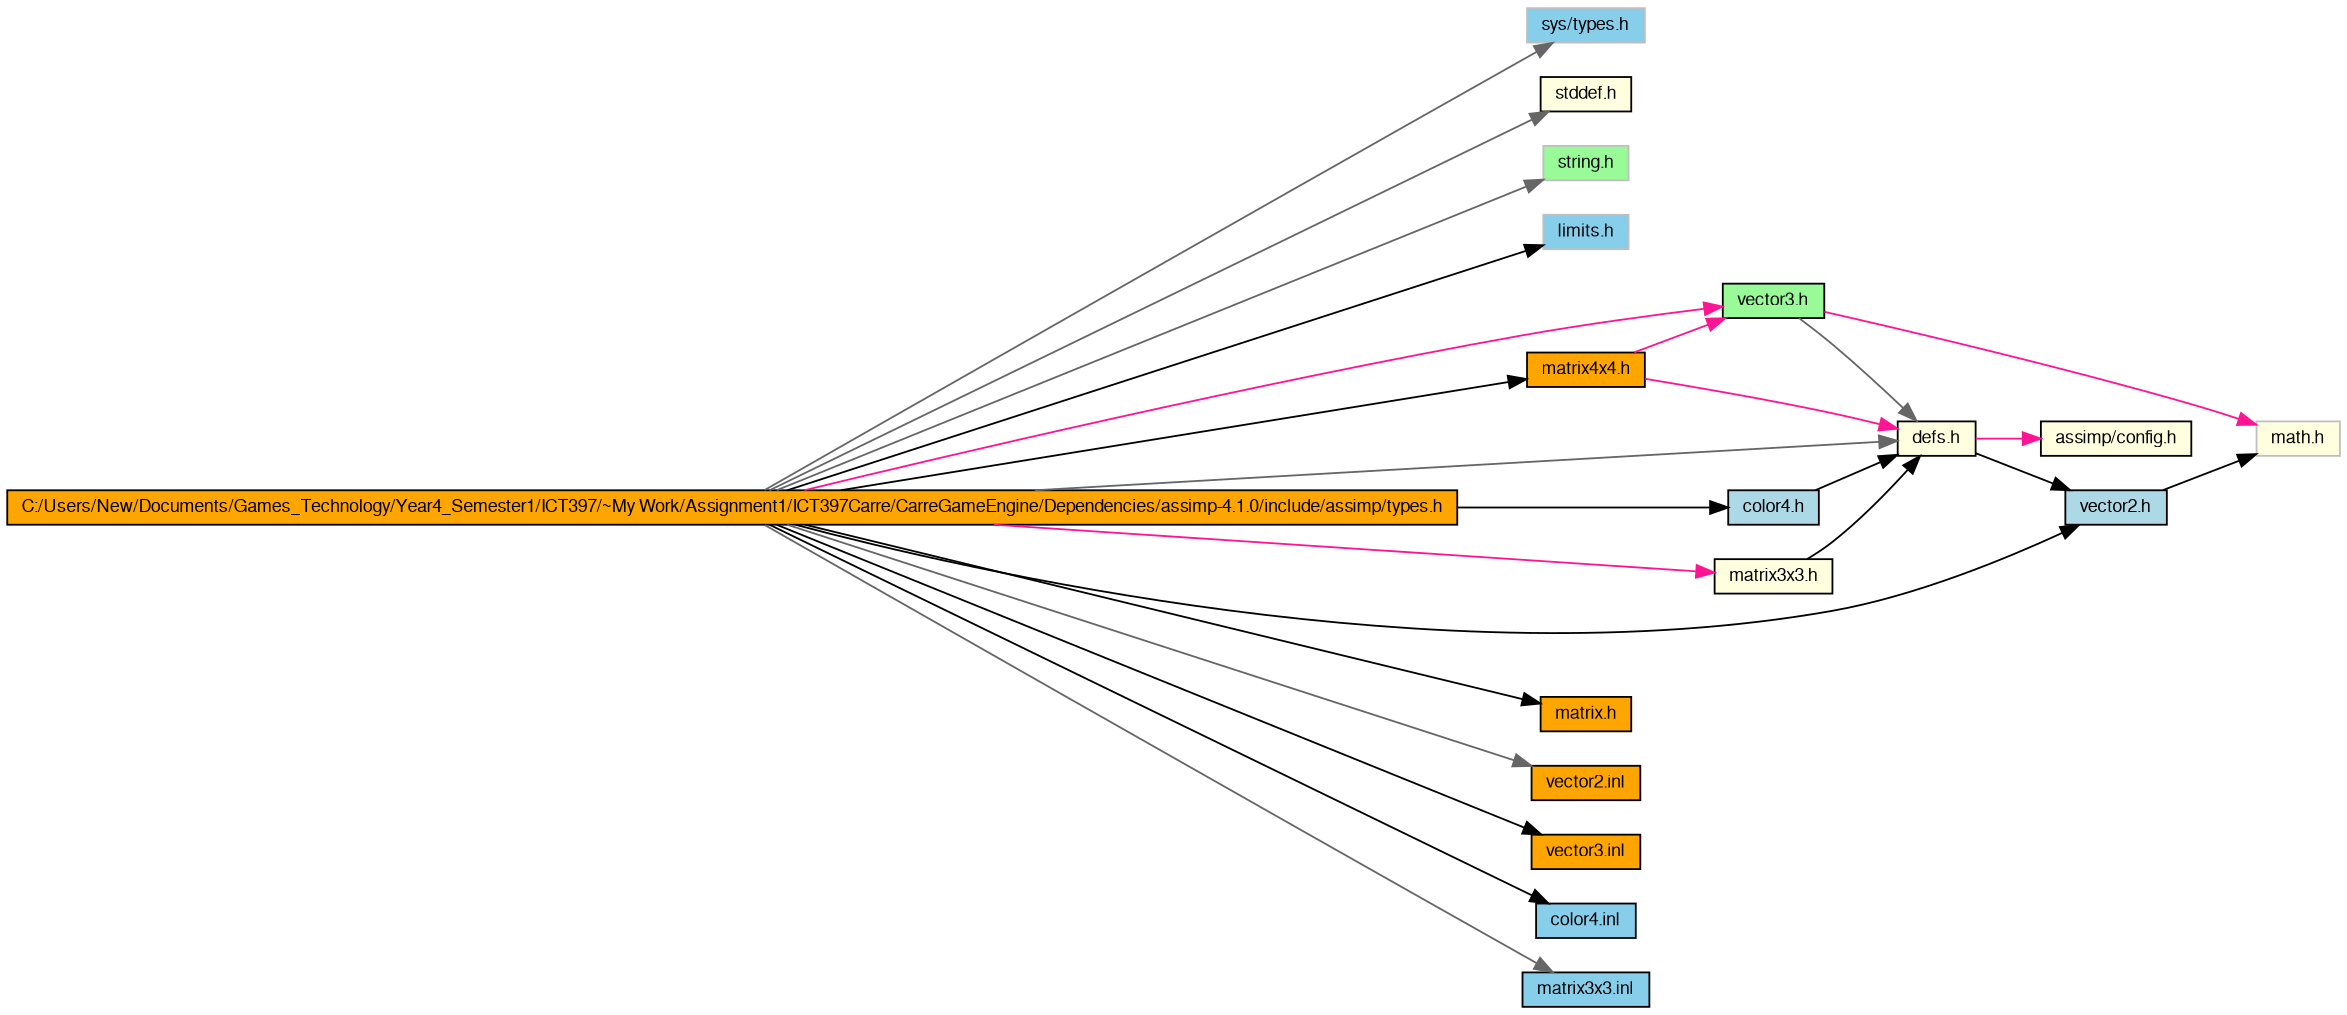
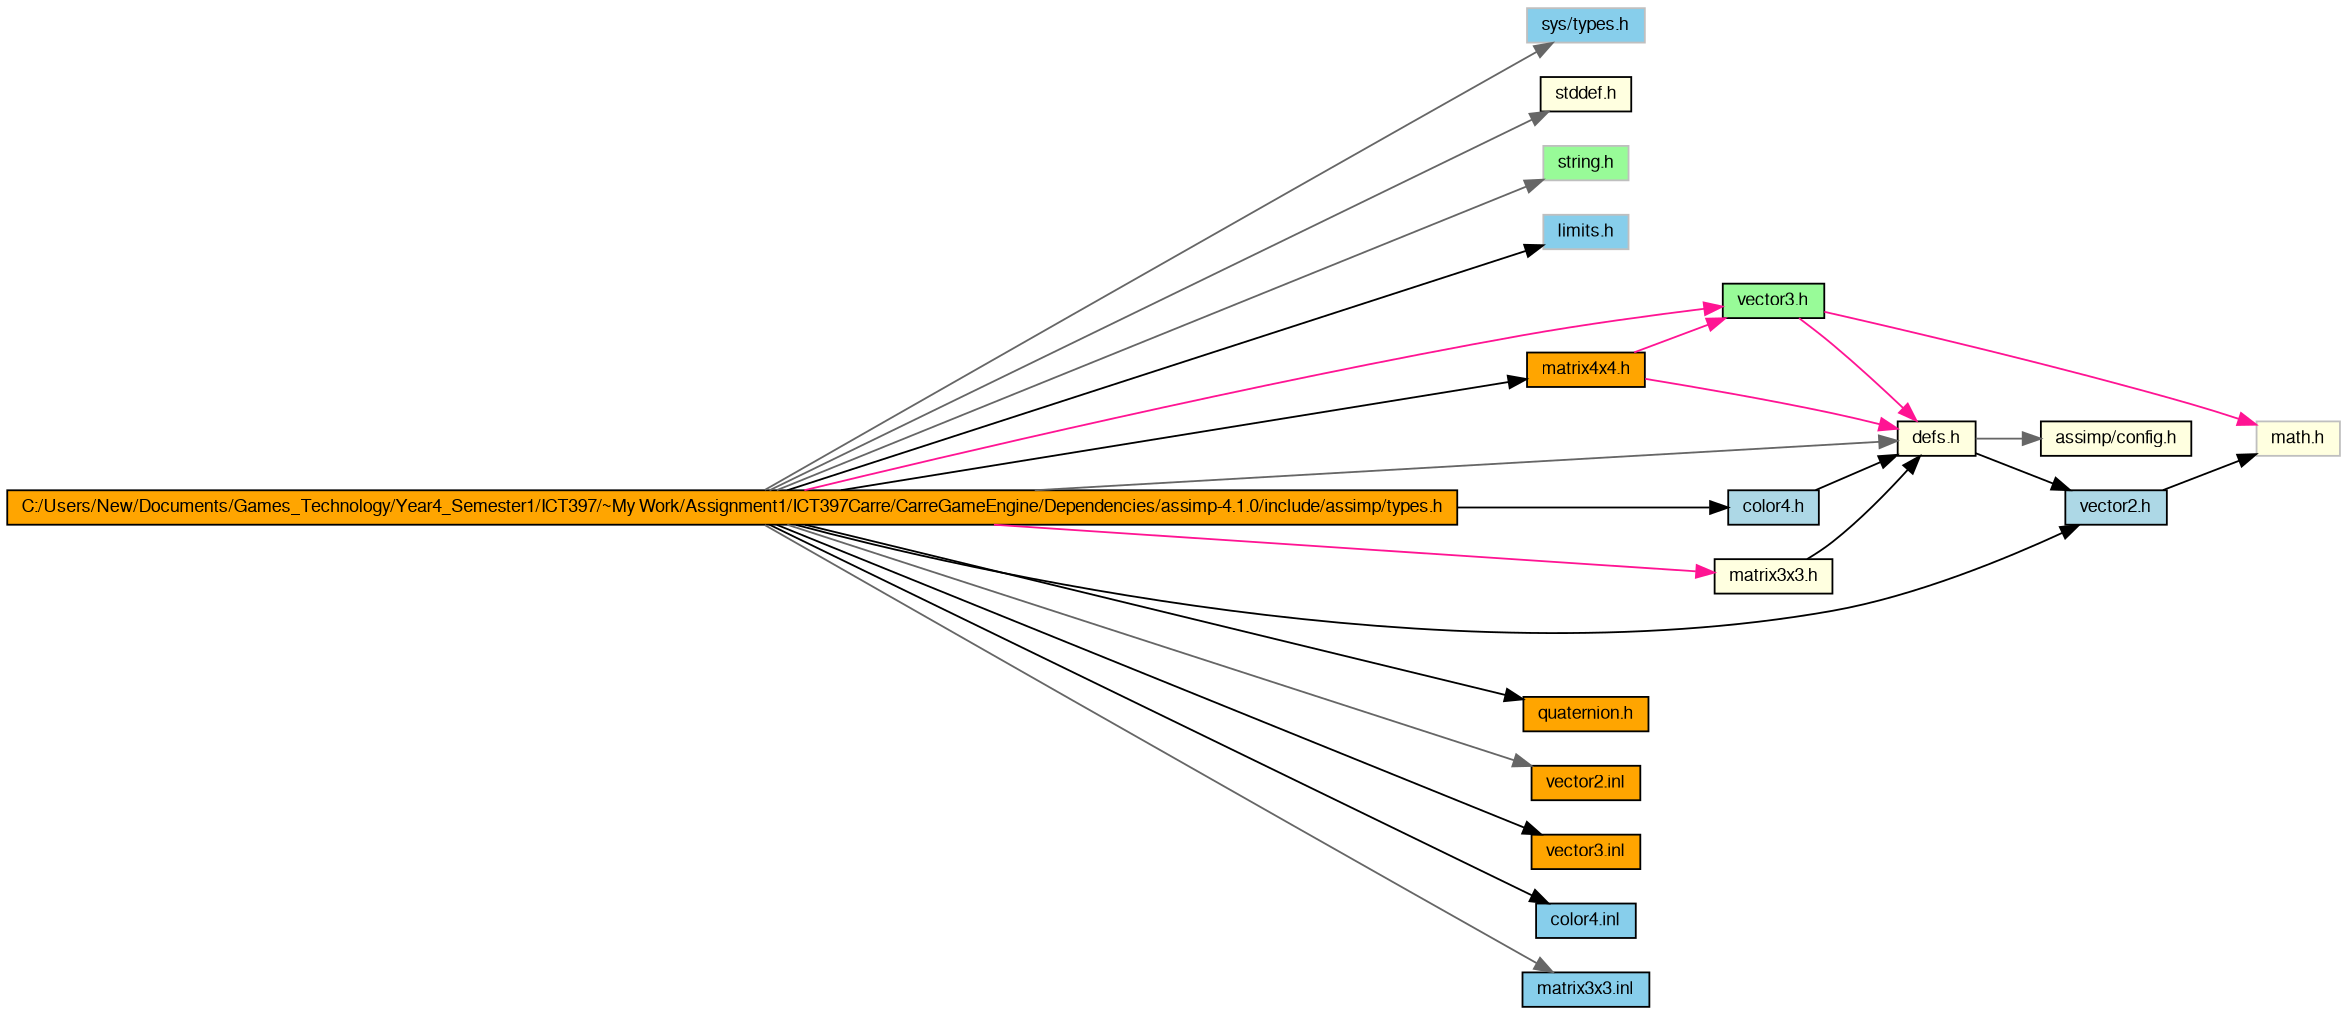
(1852, 362) -> (1852, 362)
(1999, 439) -> (1999, 439)
(1586, 714) -> (1586, 714)
